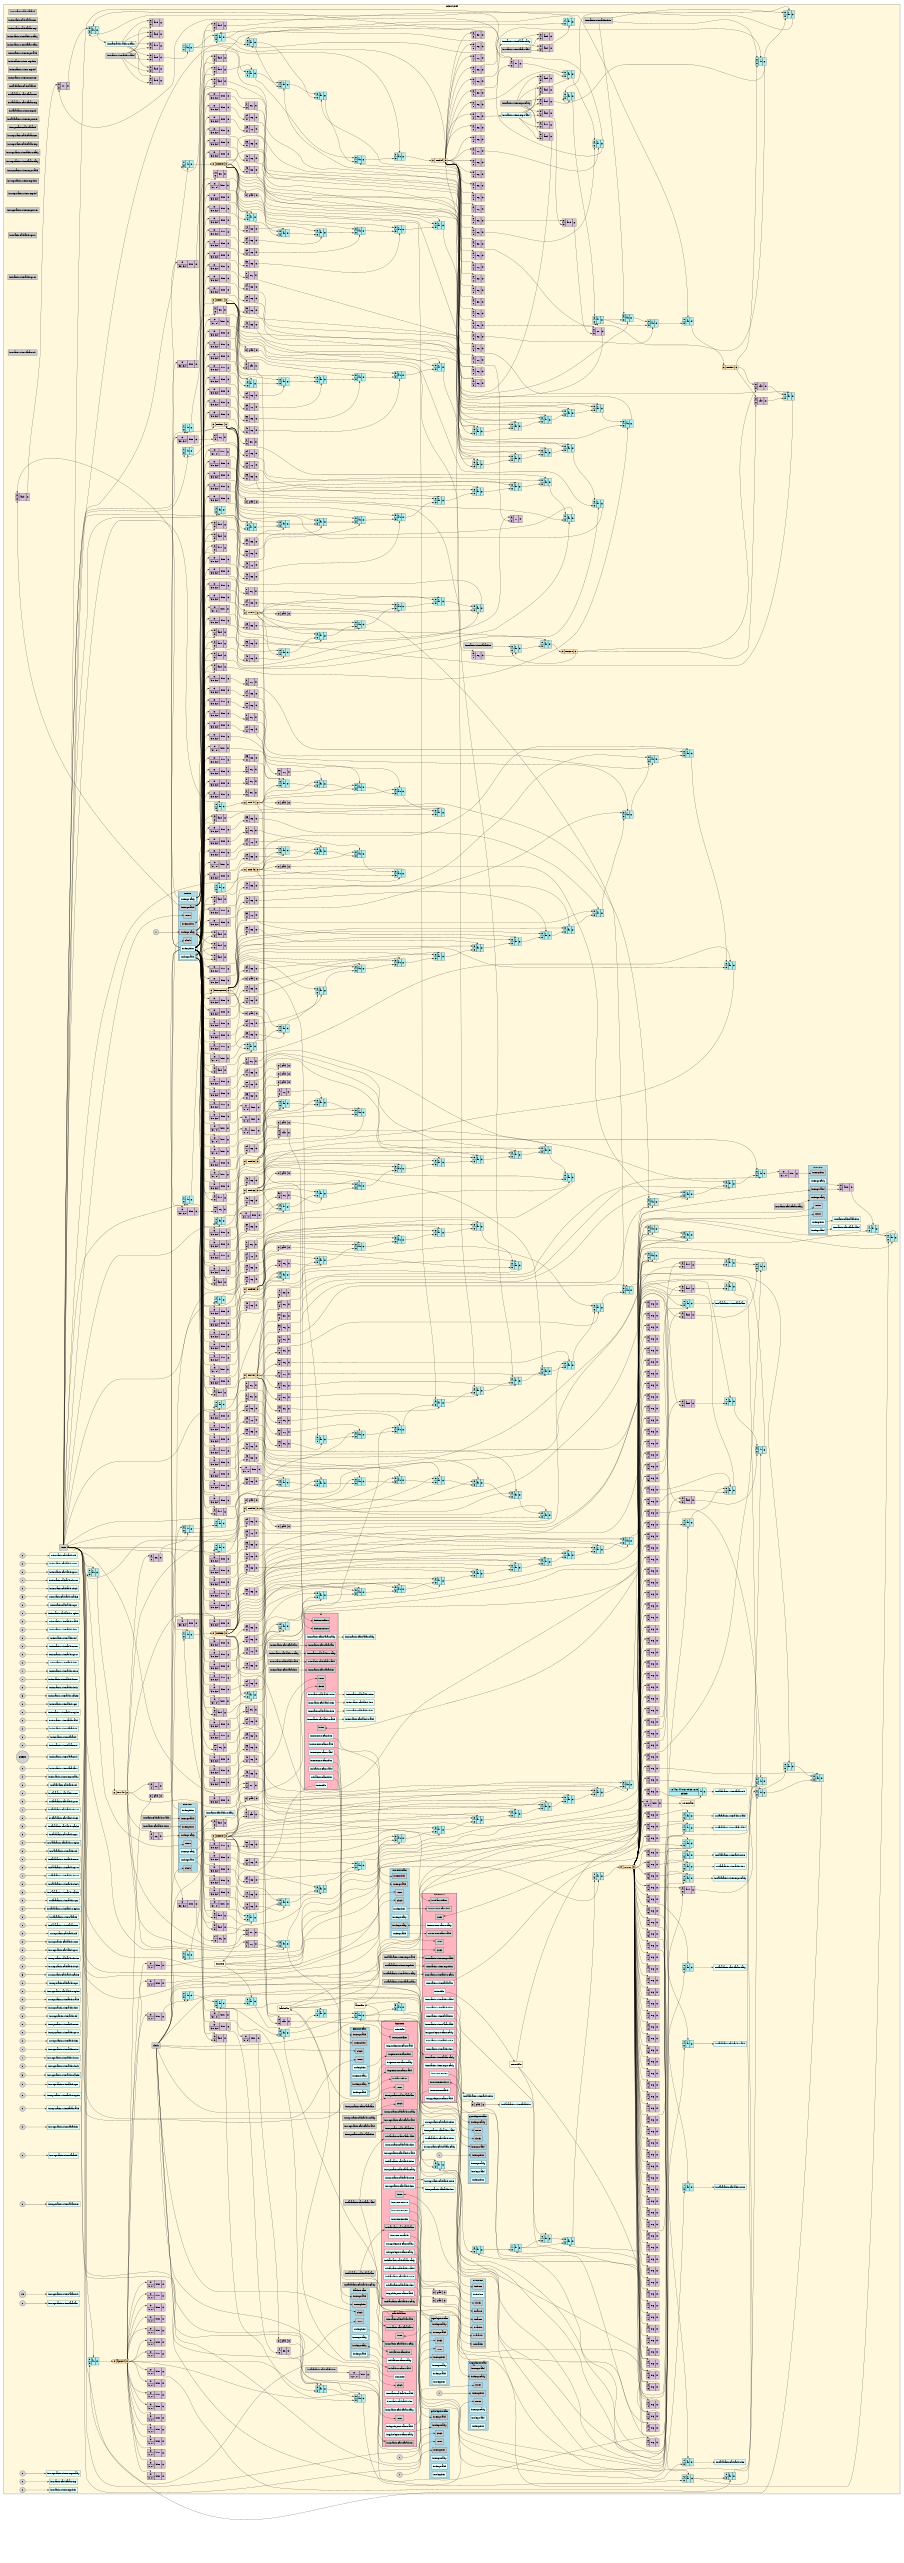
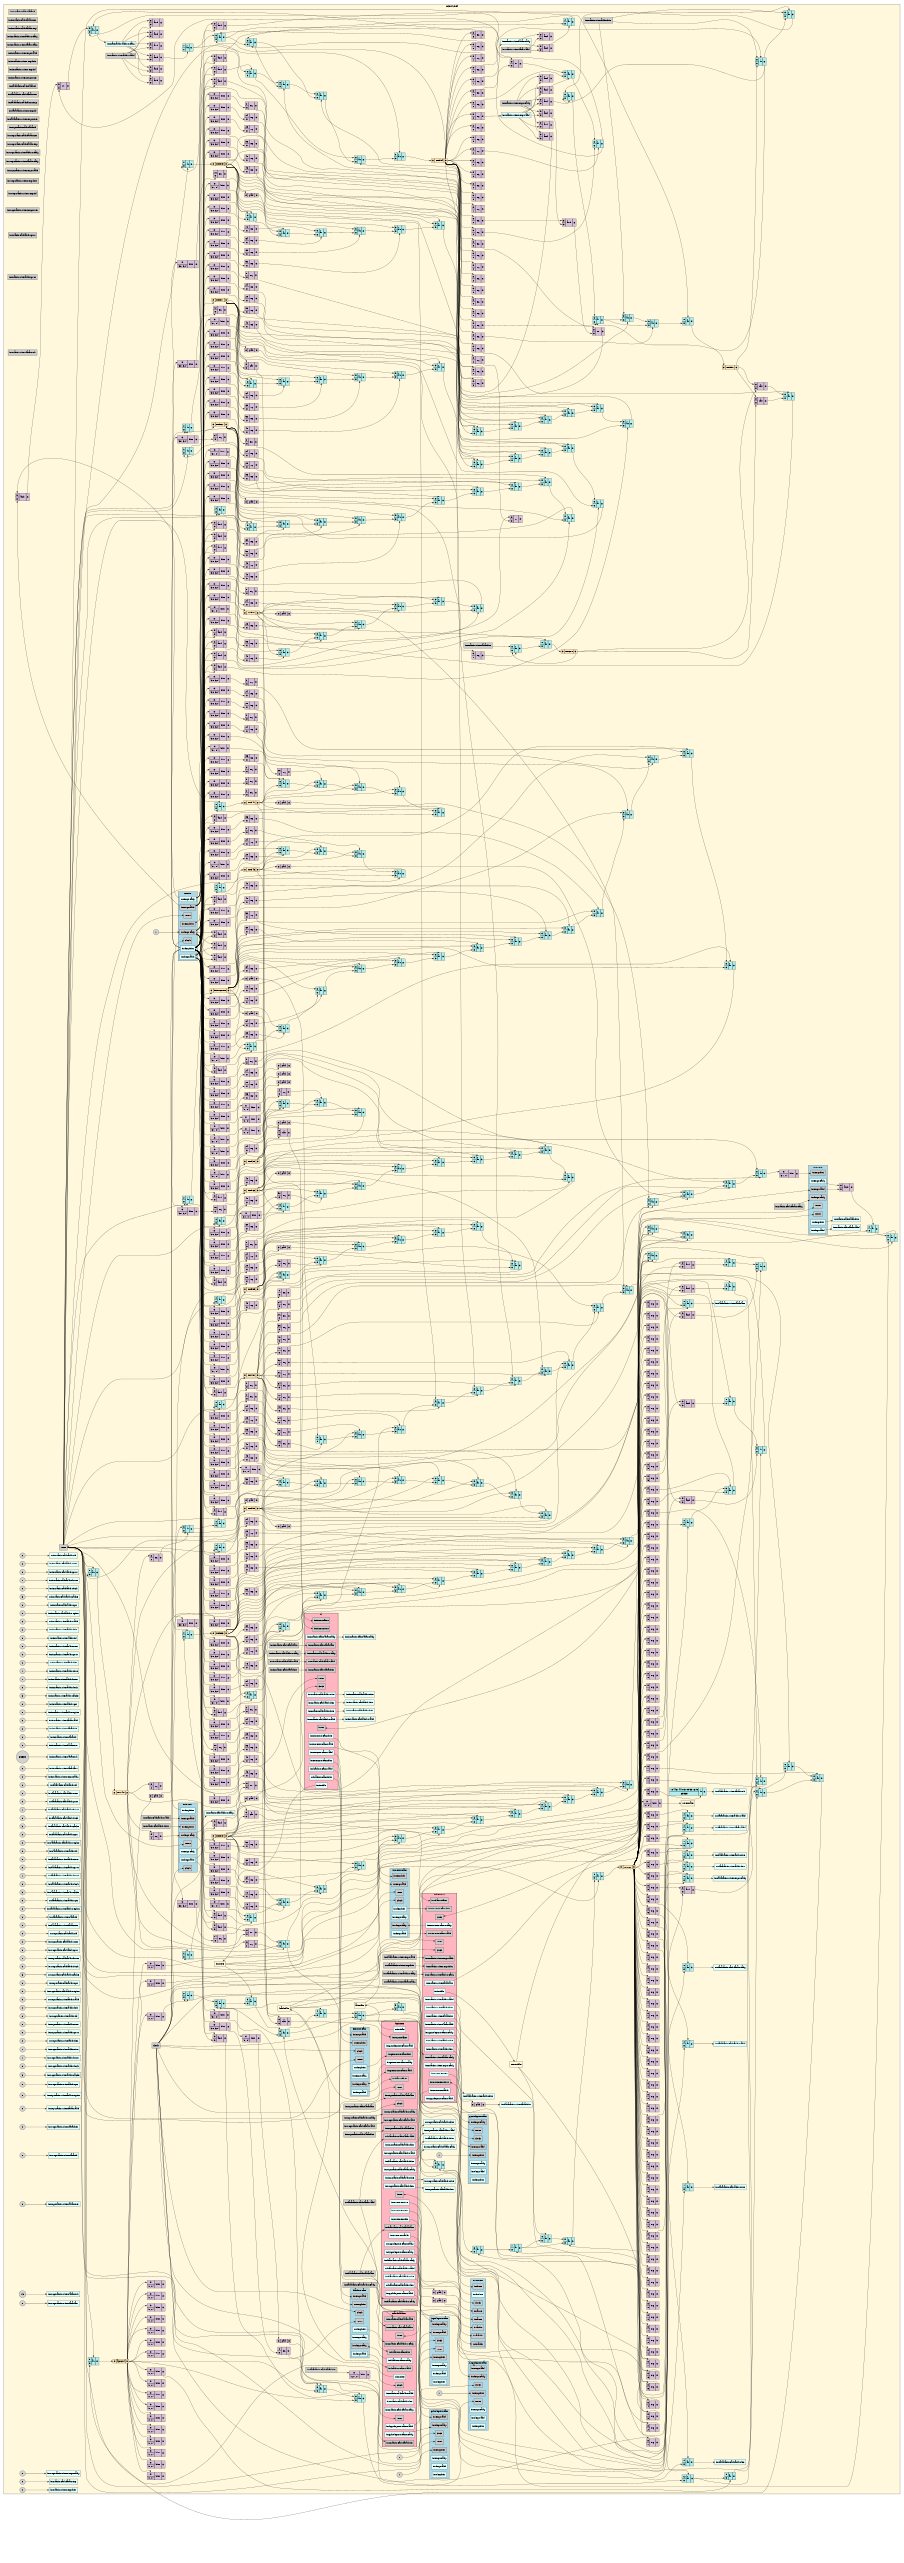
(23, 103) -> (23, 103)
